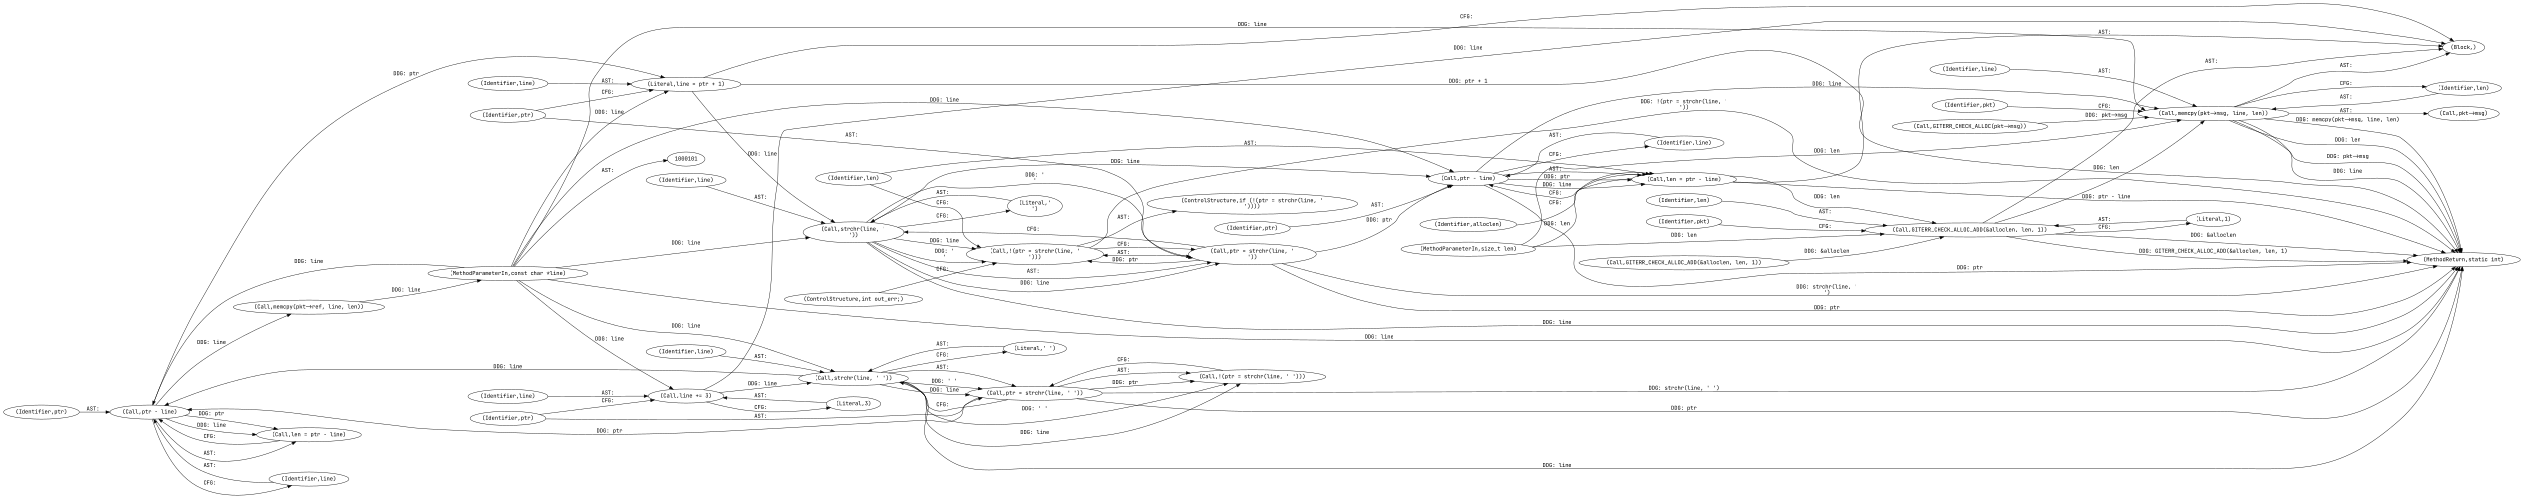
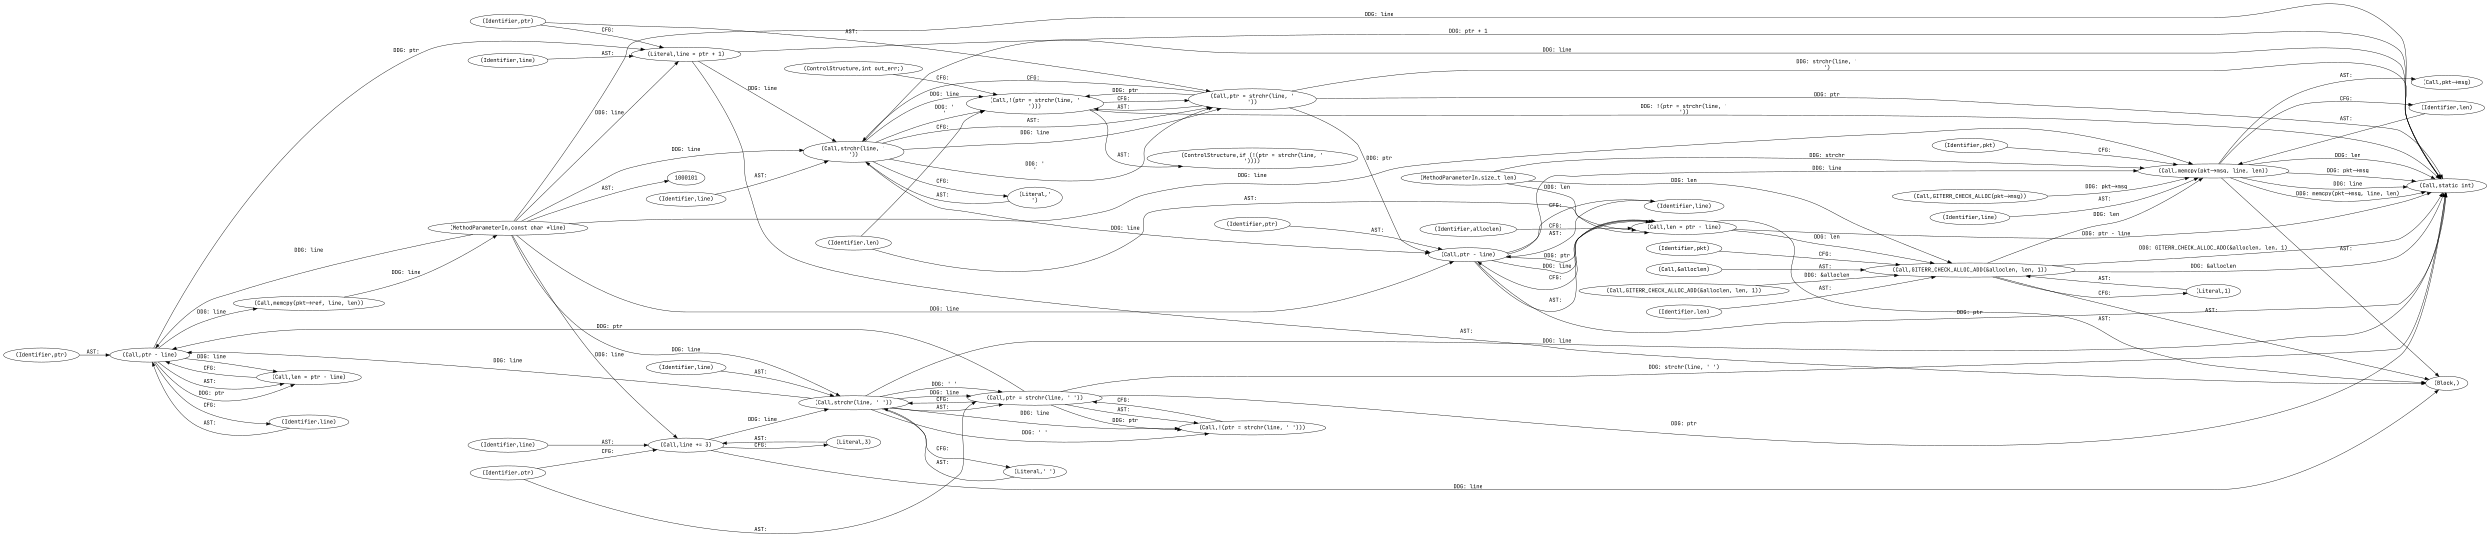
(1468, 17) -> (1468, 331)
(1827, 151) -> (1827, 156)
(2464, 260) -> (2447, 186)
none -> (1684, 270)
